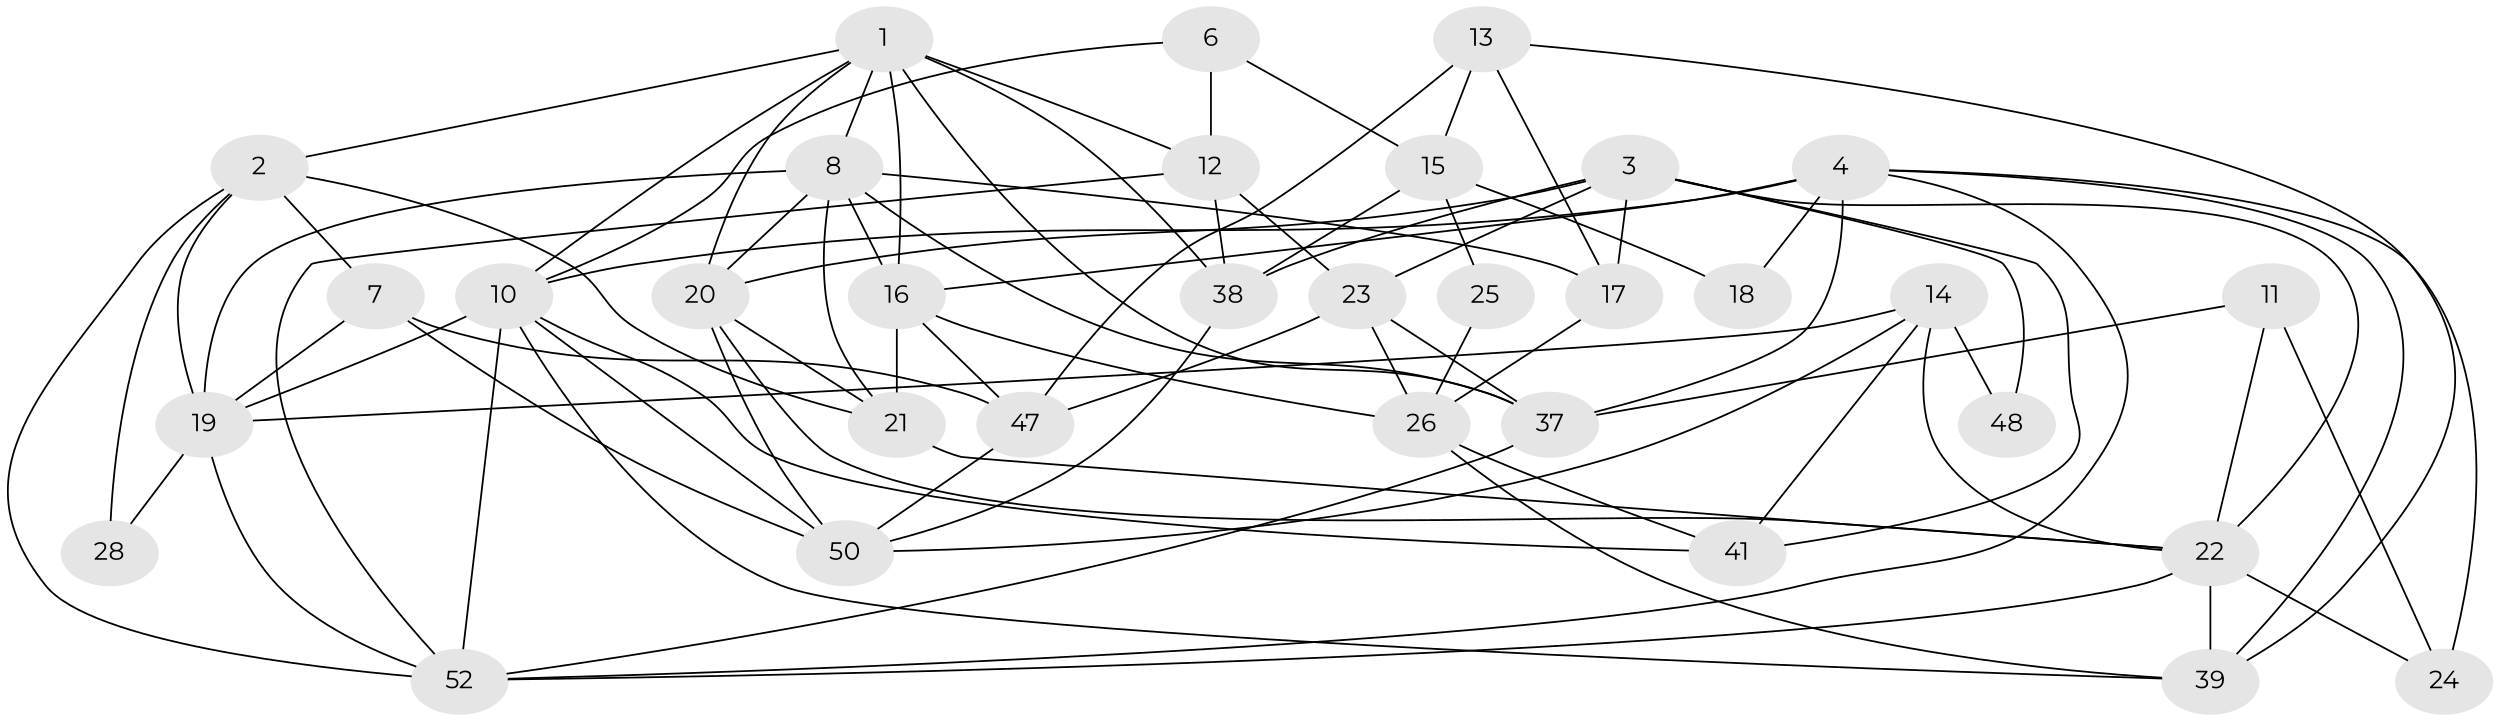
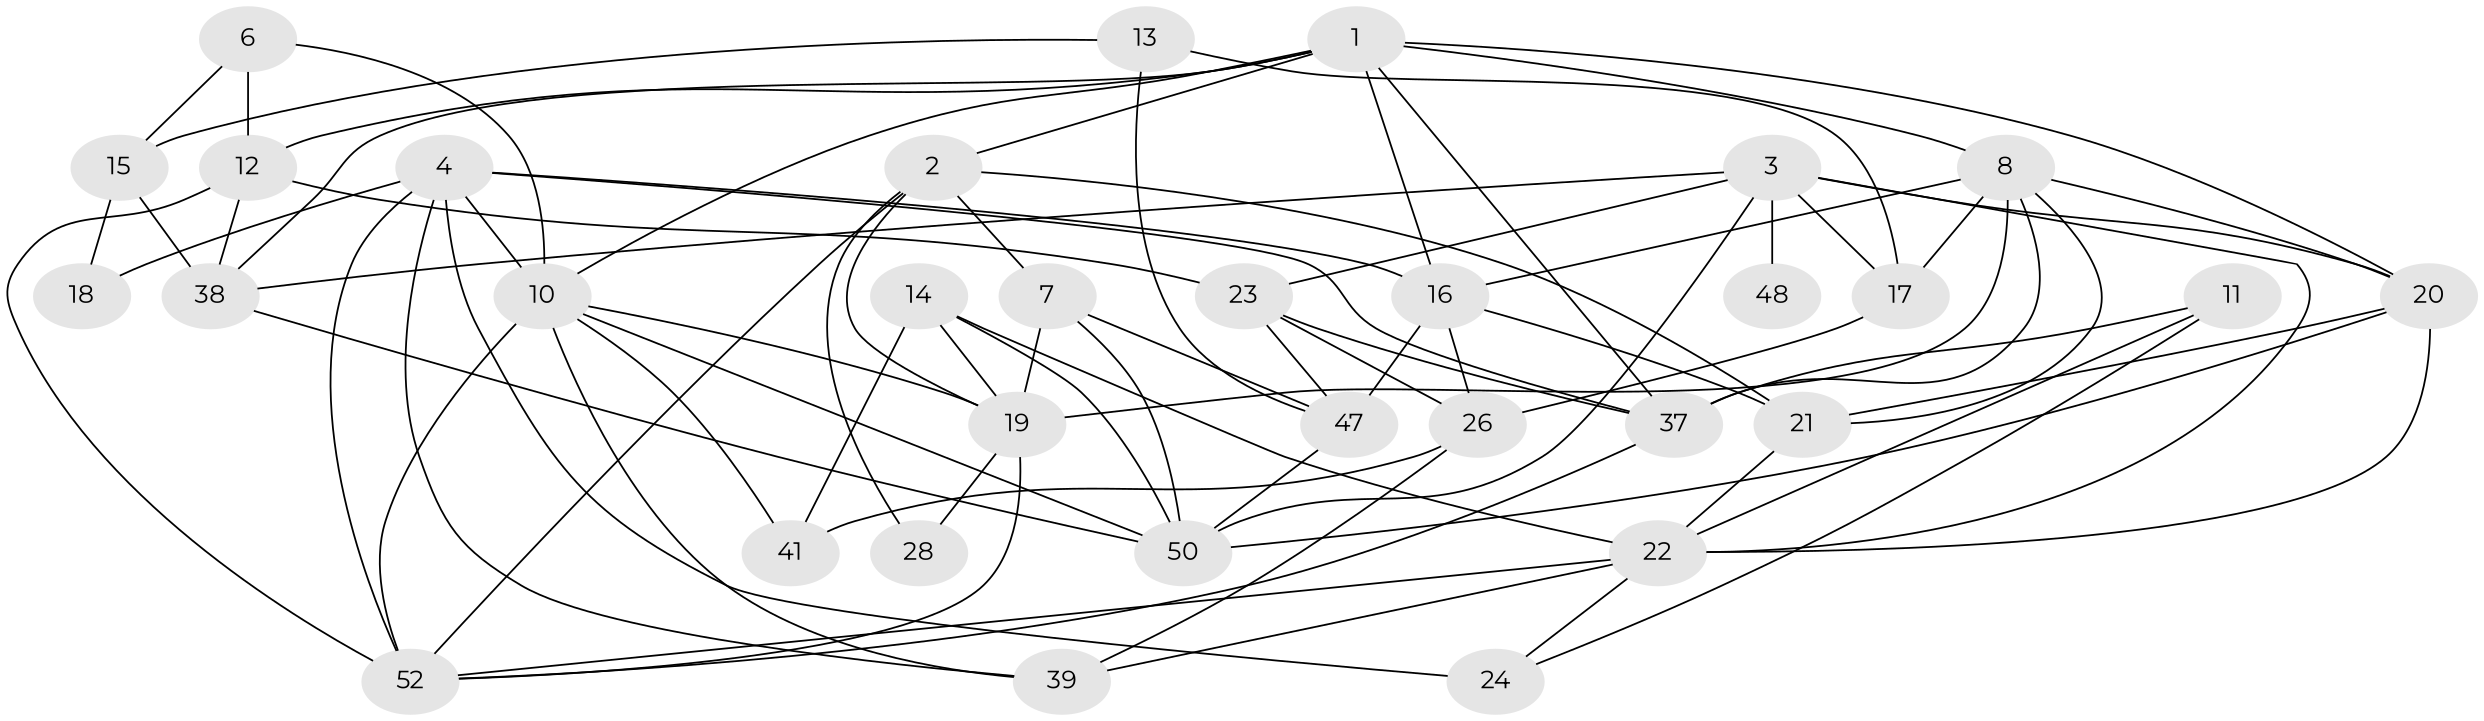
(2222, 164) -> none
(1486, 296) -> none
(2063, 302) -> (1542, 457)
(1973, 361) -> none
